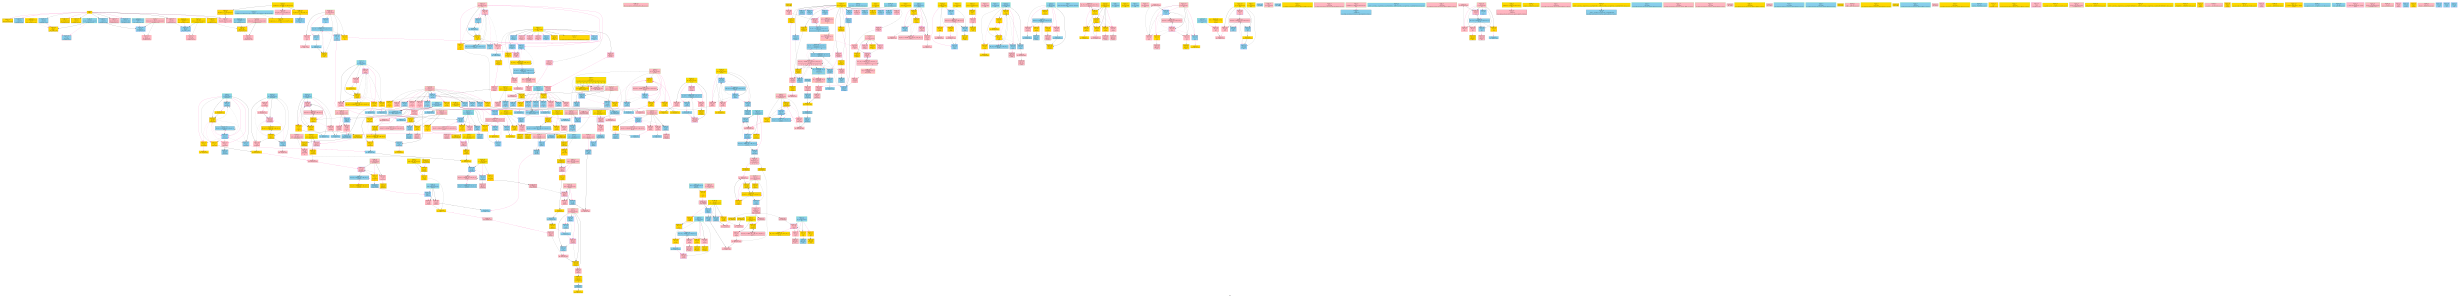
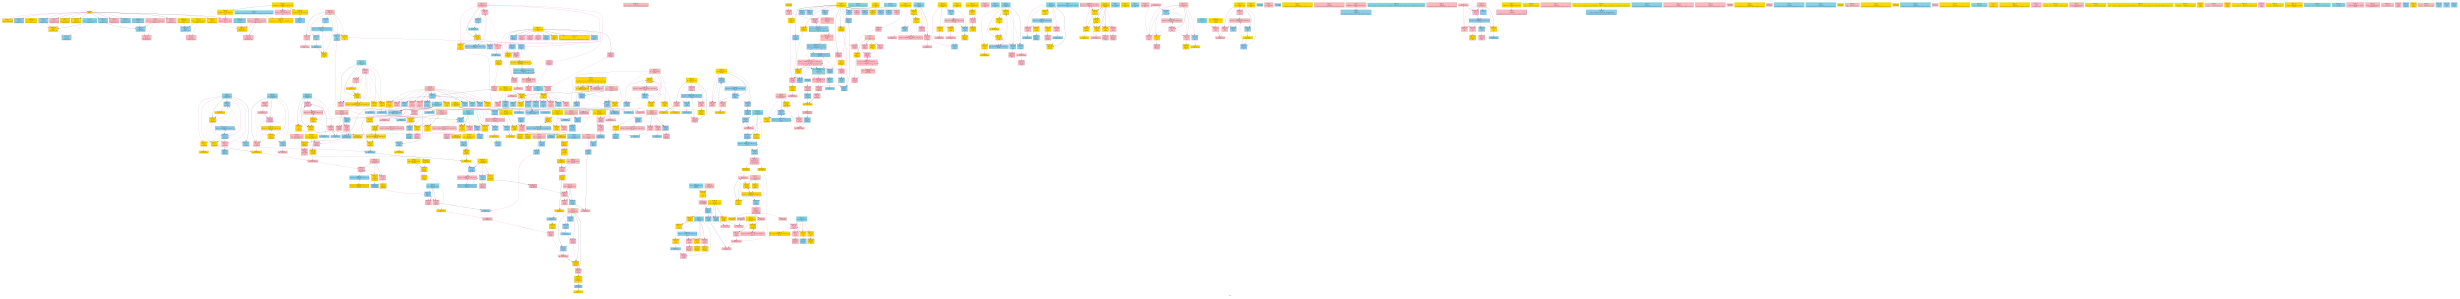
none -> (54, 21)
(807, 112) -> (807, 112)
(464, 144) -> (464, 144)
(741, 219) -> (741, 219)
